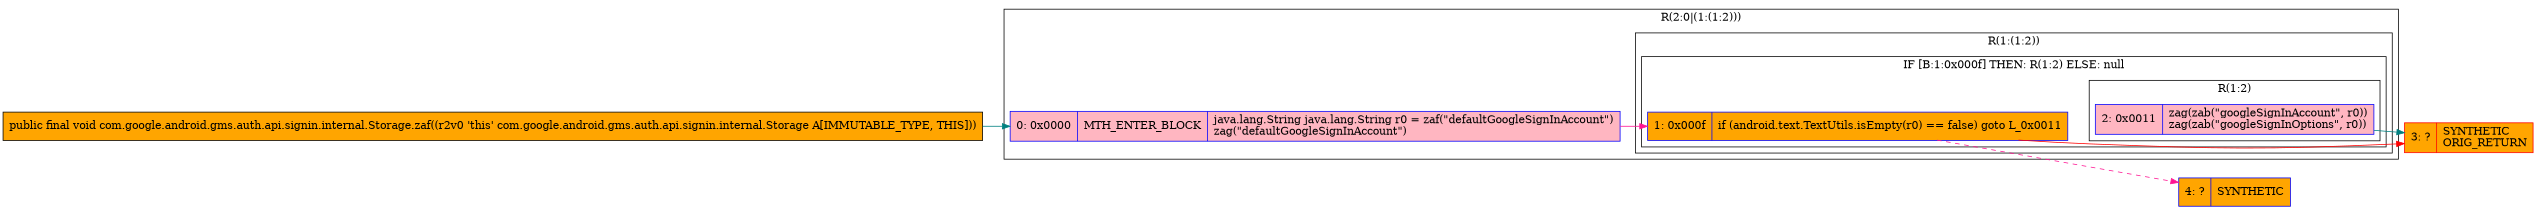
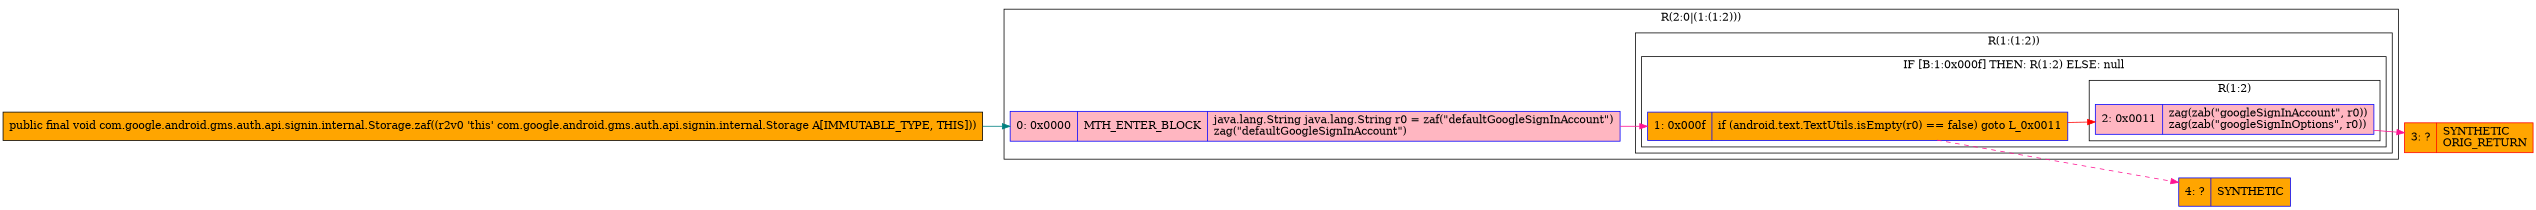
(2385, 131) -> (2385, 131)
(2208, 148) -> (2078, 122)
